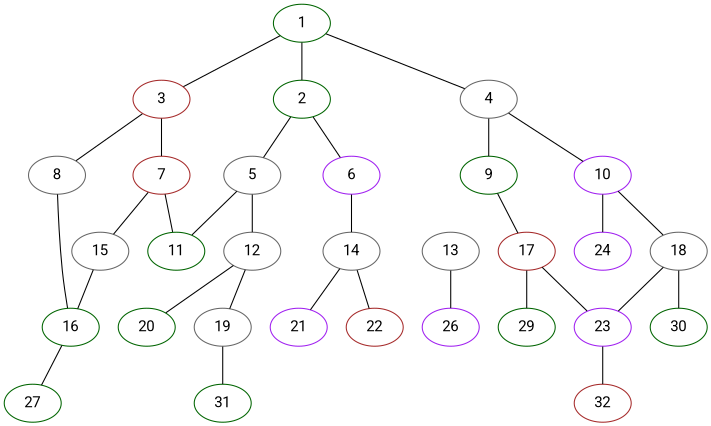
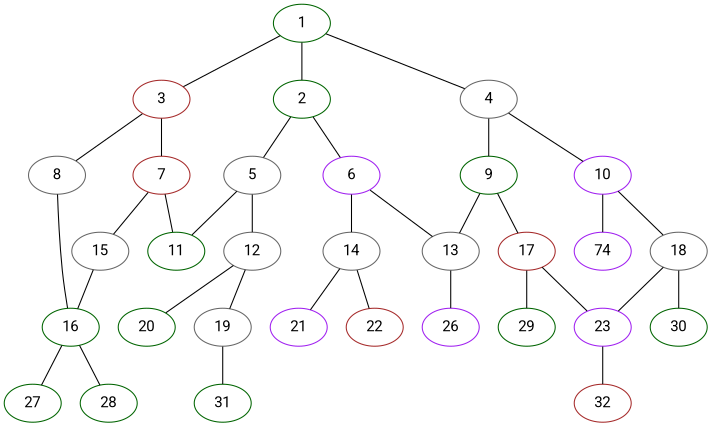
none -> (401, 213)
none -> (470, 213)
(603, 251) -> (603, 251)
none -> (109, 403)
